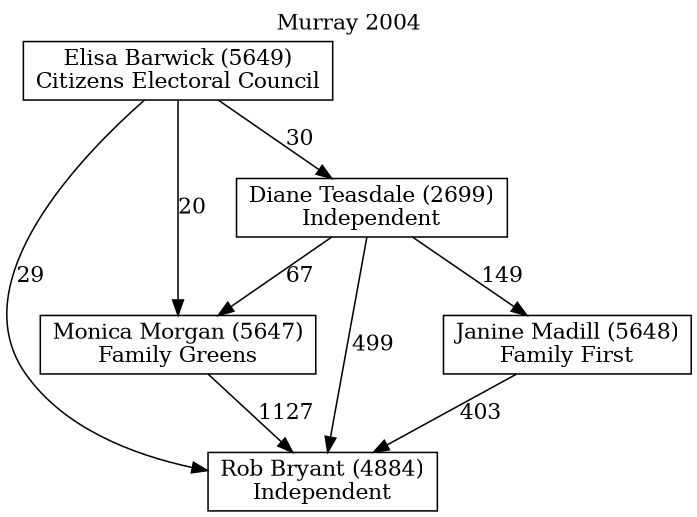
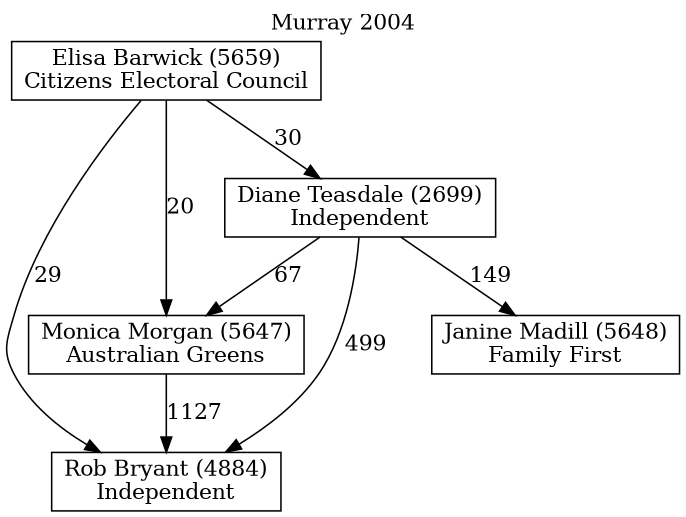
(178, 71) -> (166, 71)
(178, 345) -> (166, 345)
(452, 409) -> none
